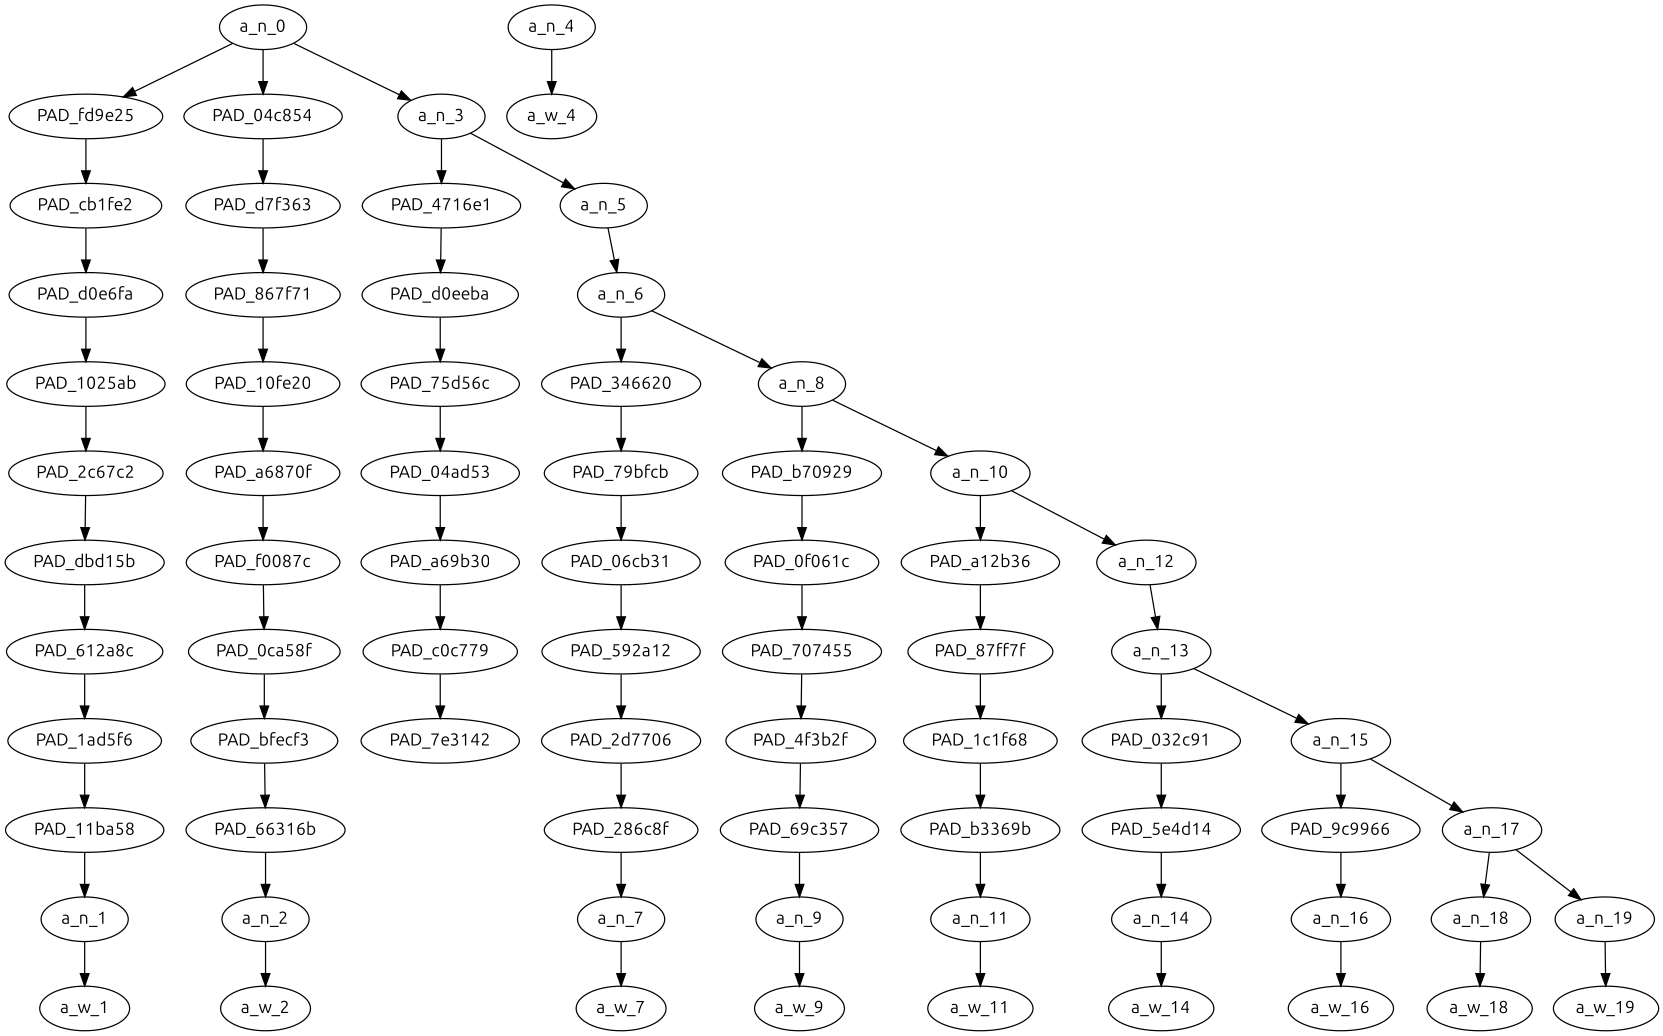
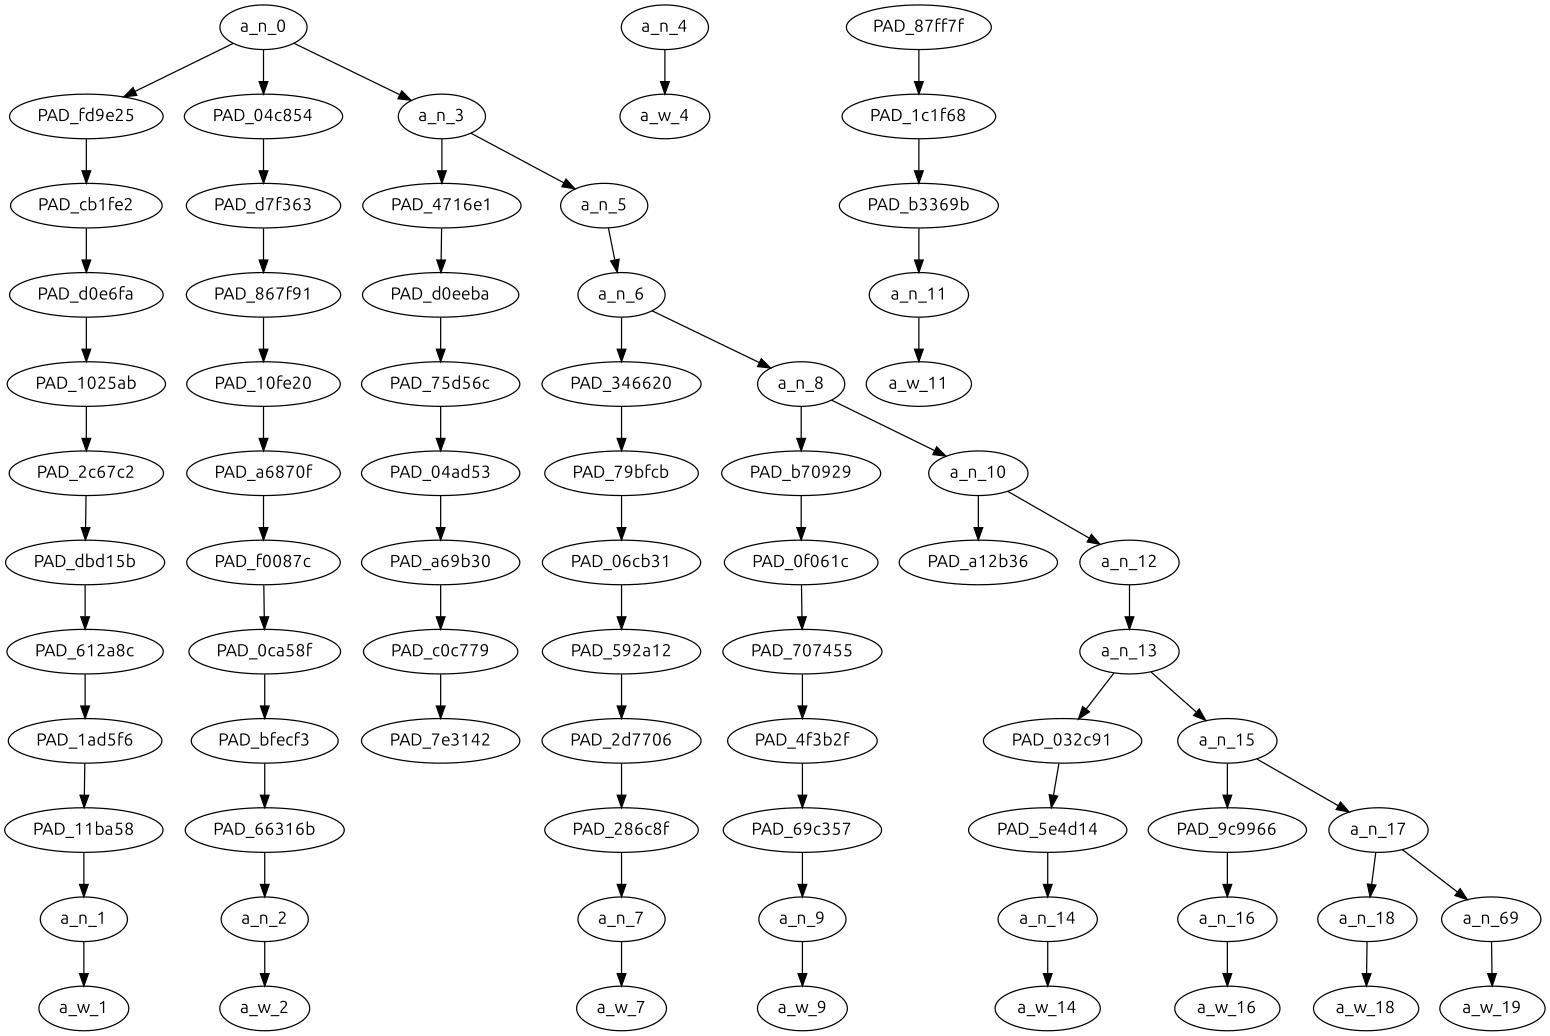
(263, 295) -> (263, 295)
(980, 601) -> none
(1605, 919) -> (1491, 919)
